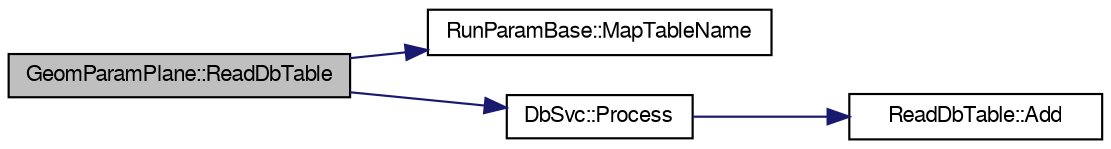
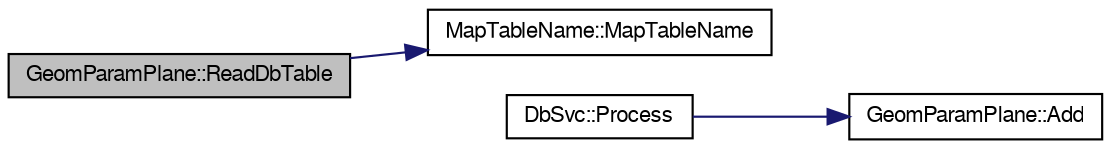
(600, 32) -> (600, 32)
(417, 99) -> none
(976, 117) -> (976, 117)
